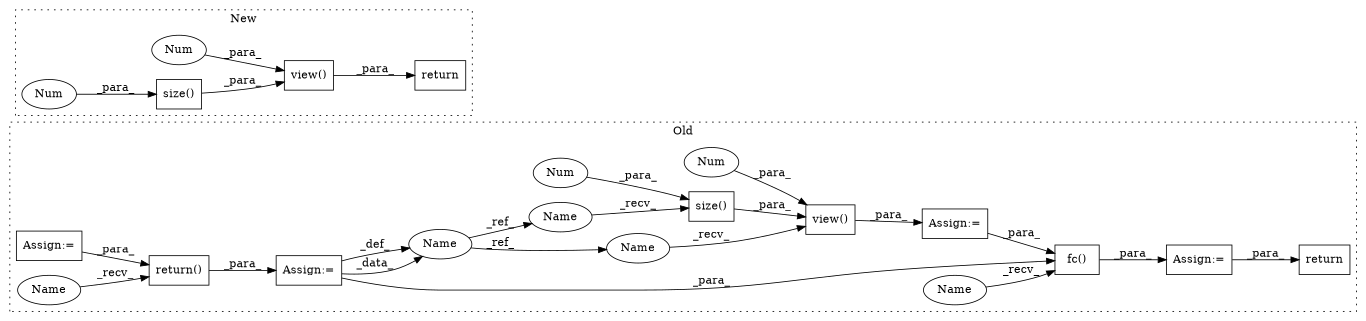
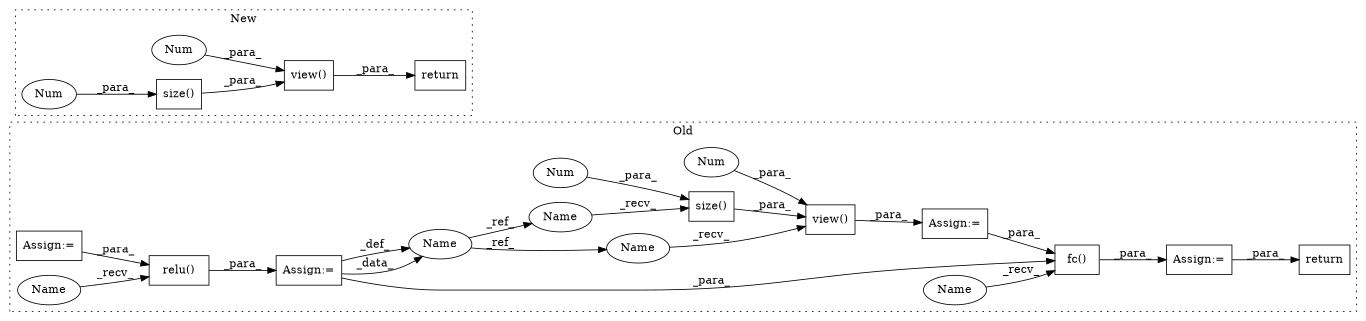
(179, 270) -> (179, 270)
